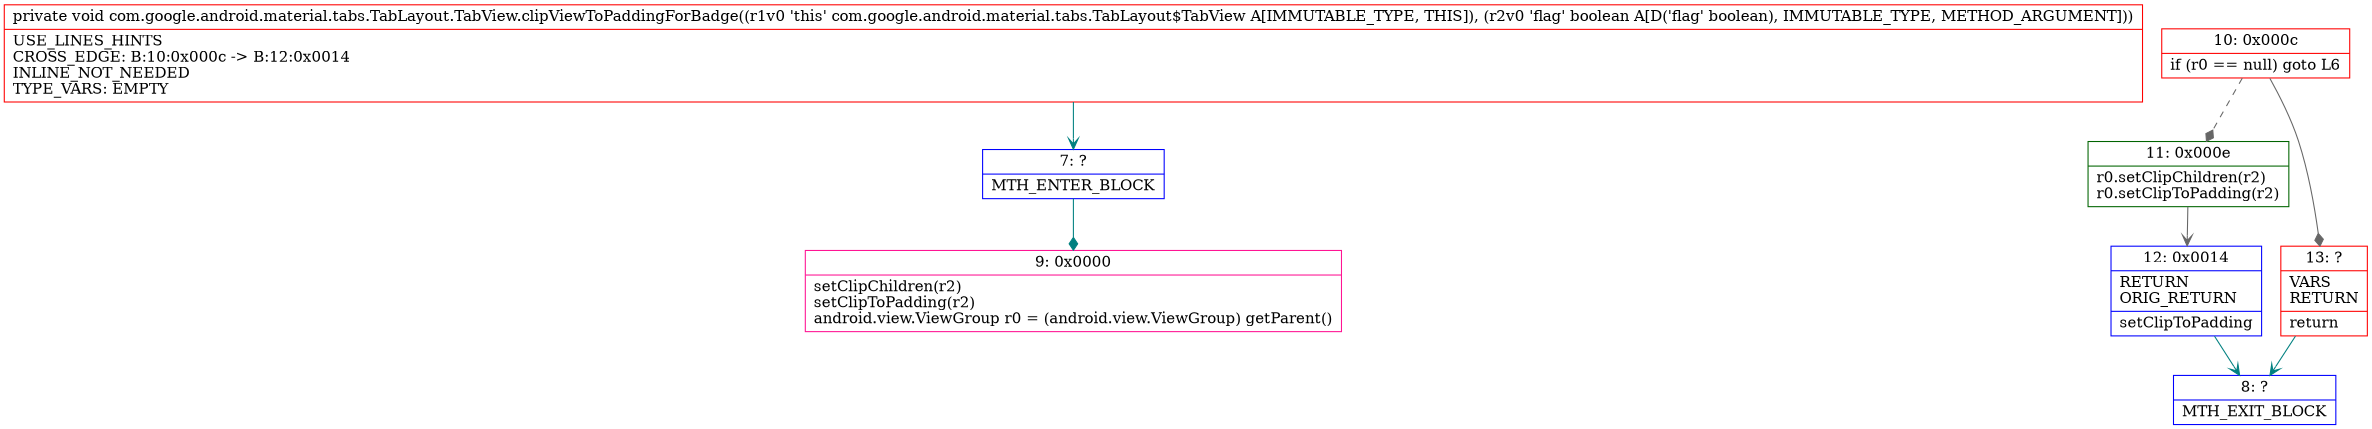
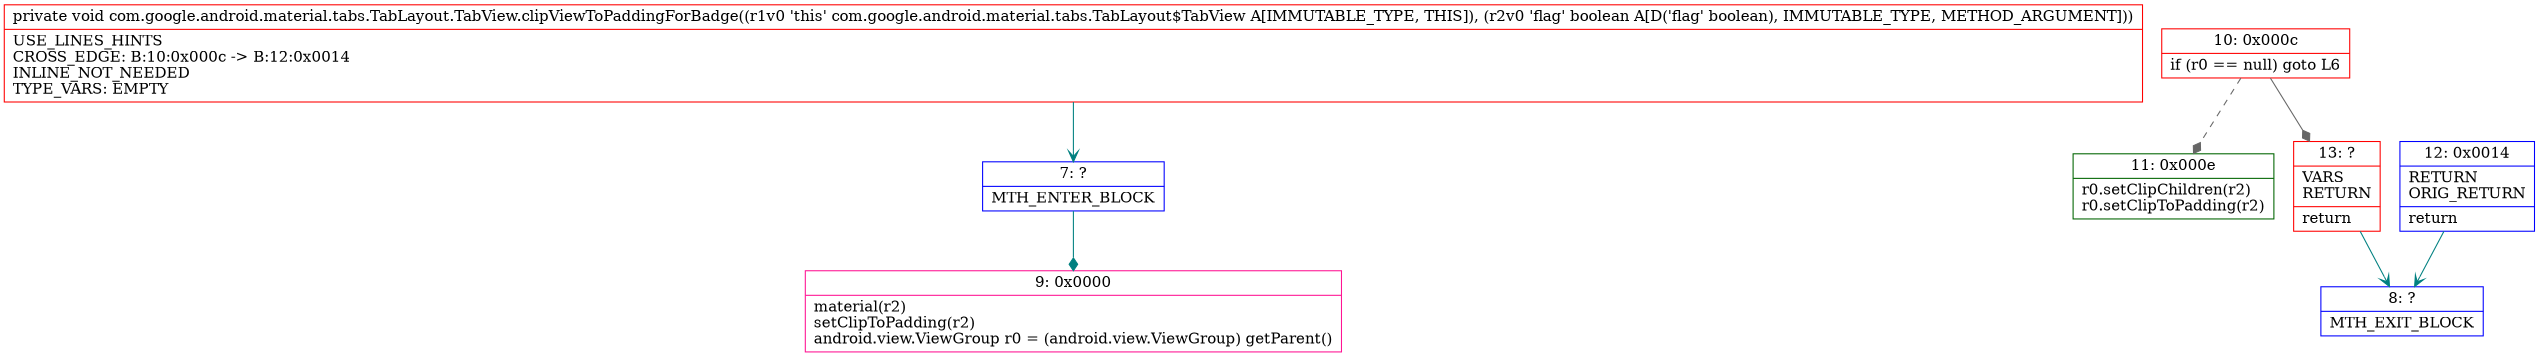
(2188, 221) -> none
(888, 287) -> (860, 307)
(2186, 323) -> (2433, 218)
